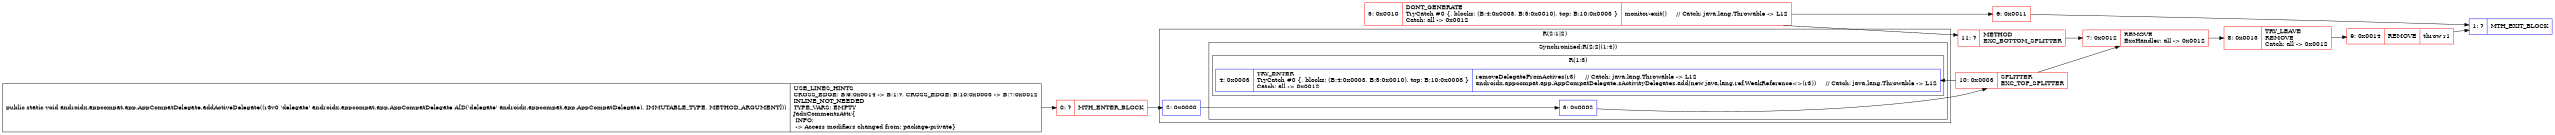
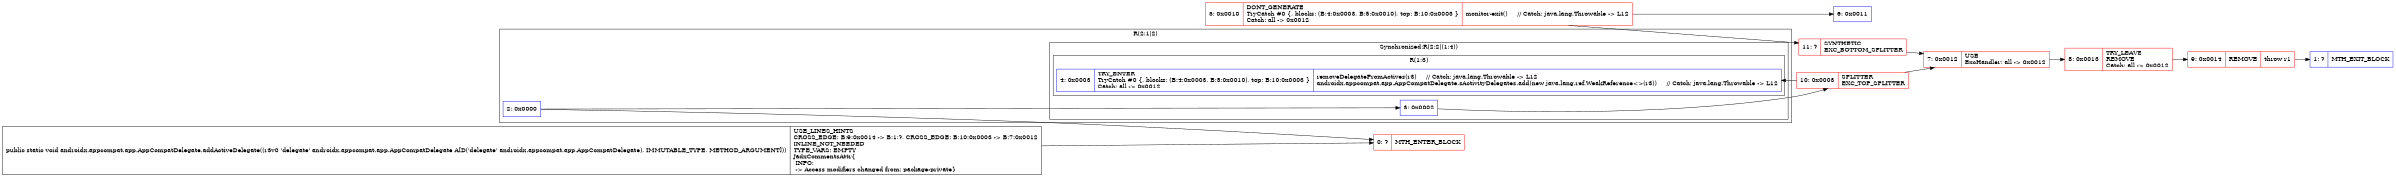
(2012, 14) -> (1852, 14)
(2248, 19) -> none
(1998, 35) -> (1843, 44)
(2138, 35) -> (1972, 56)
(1153, 108) -> (955, 119)
